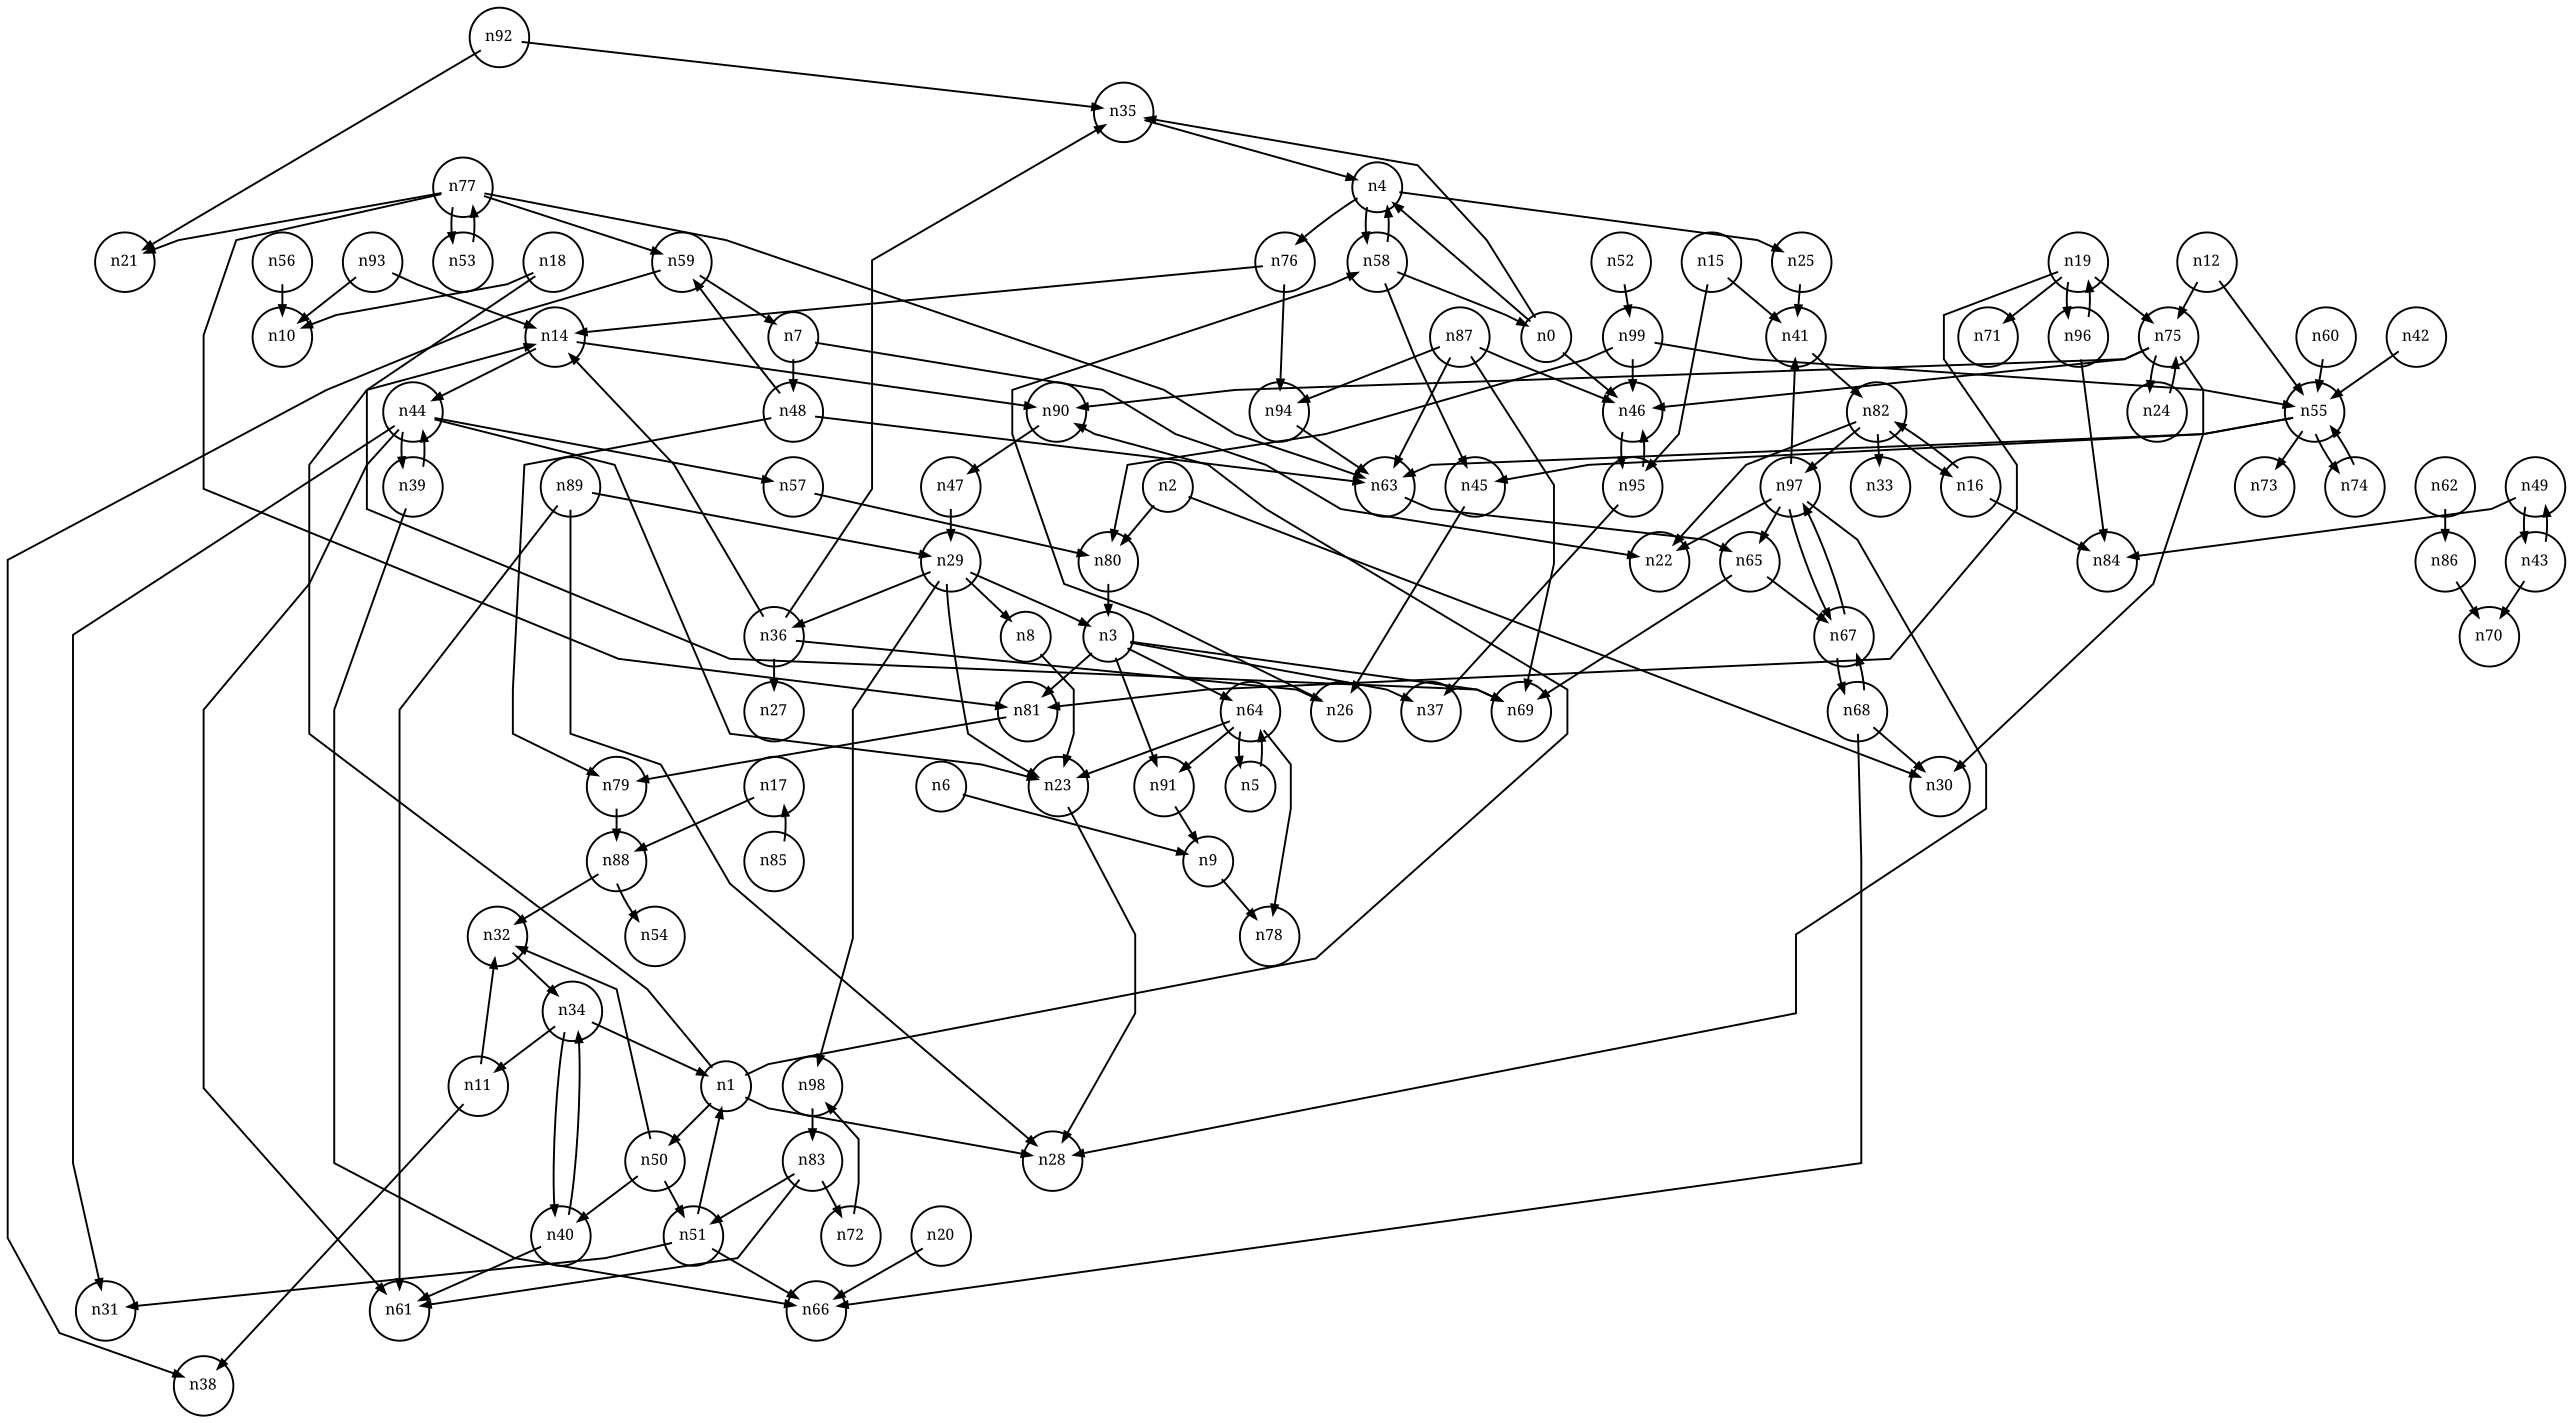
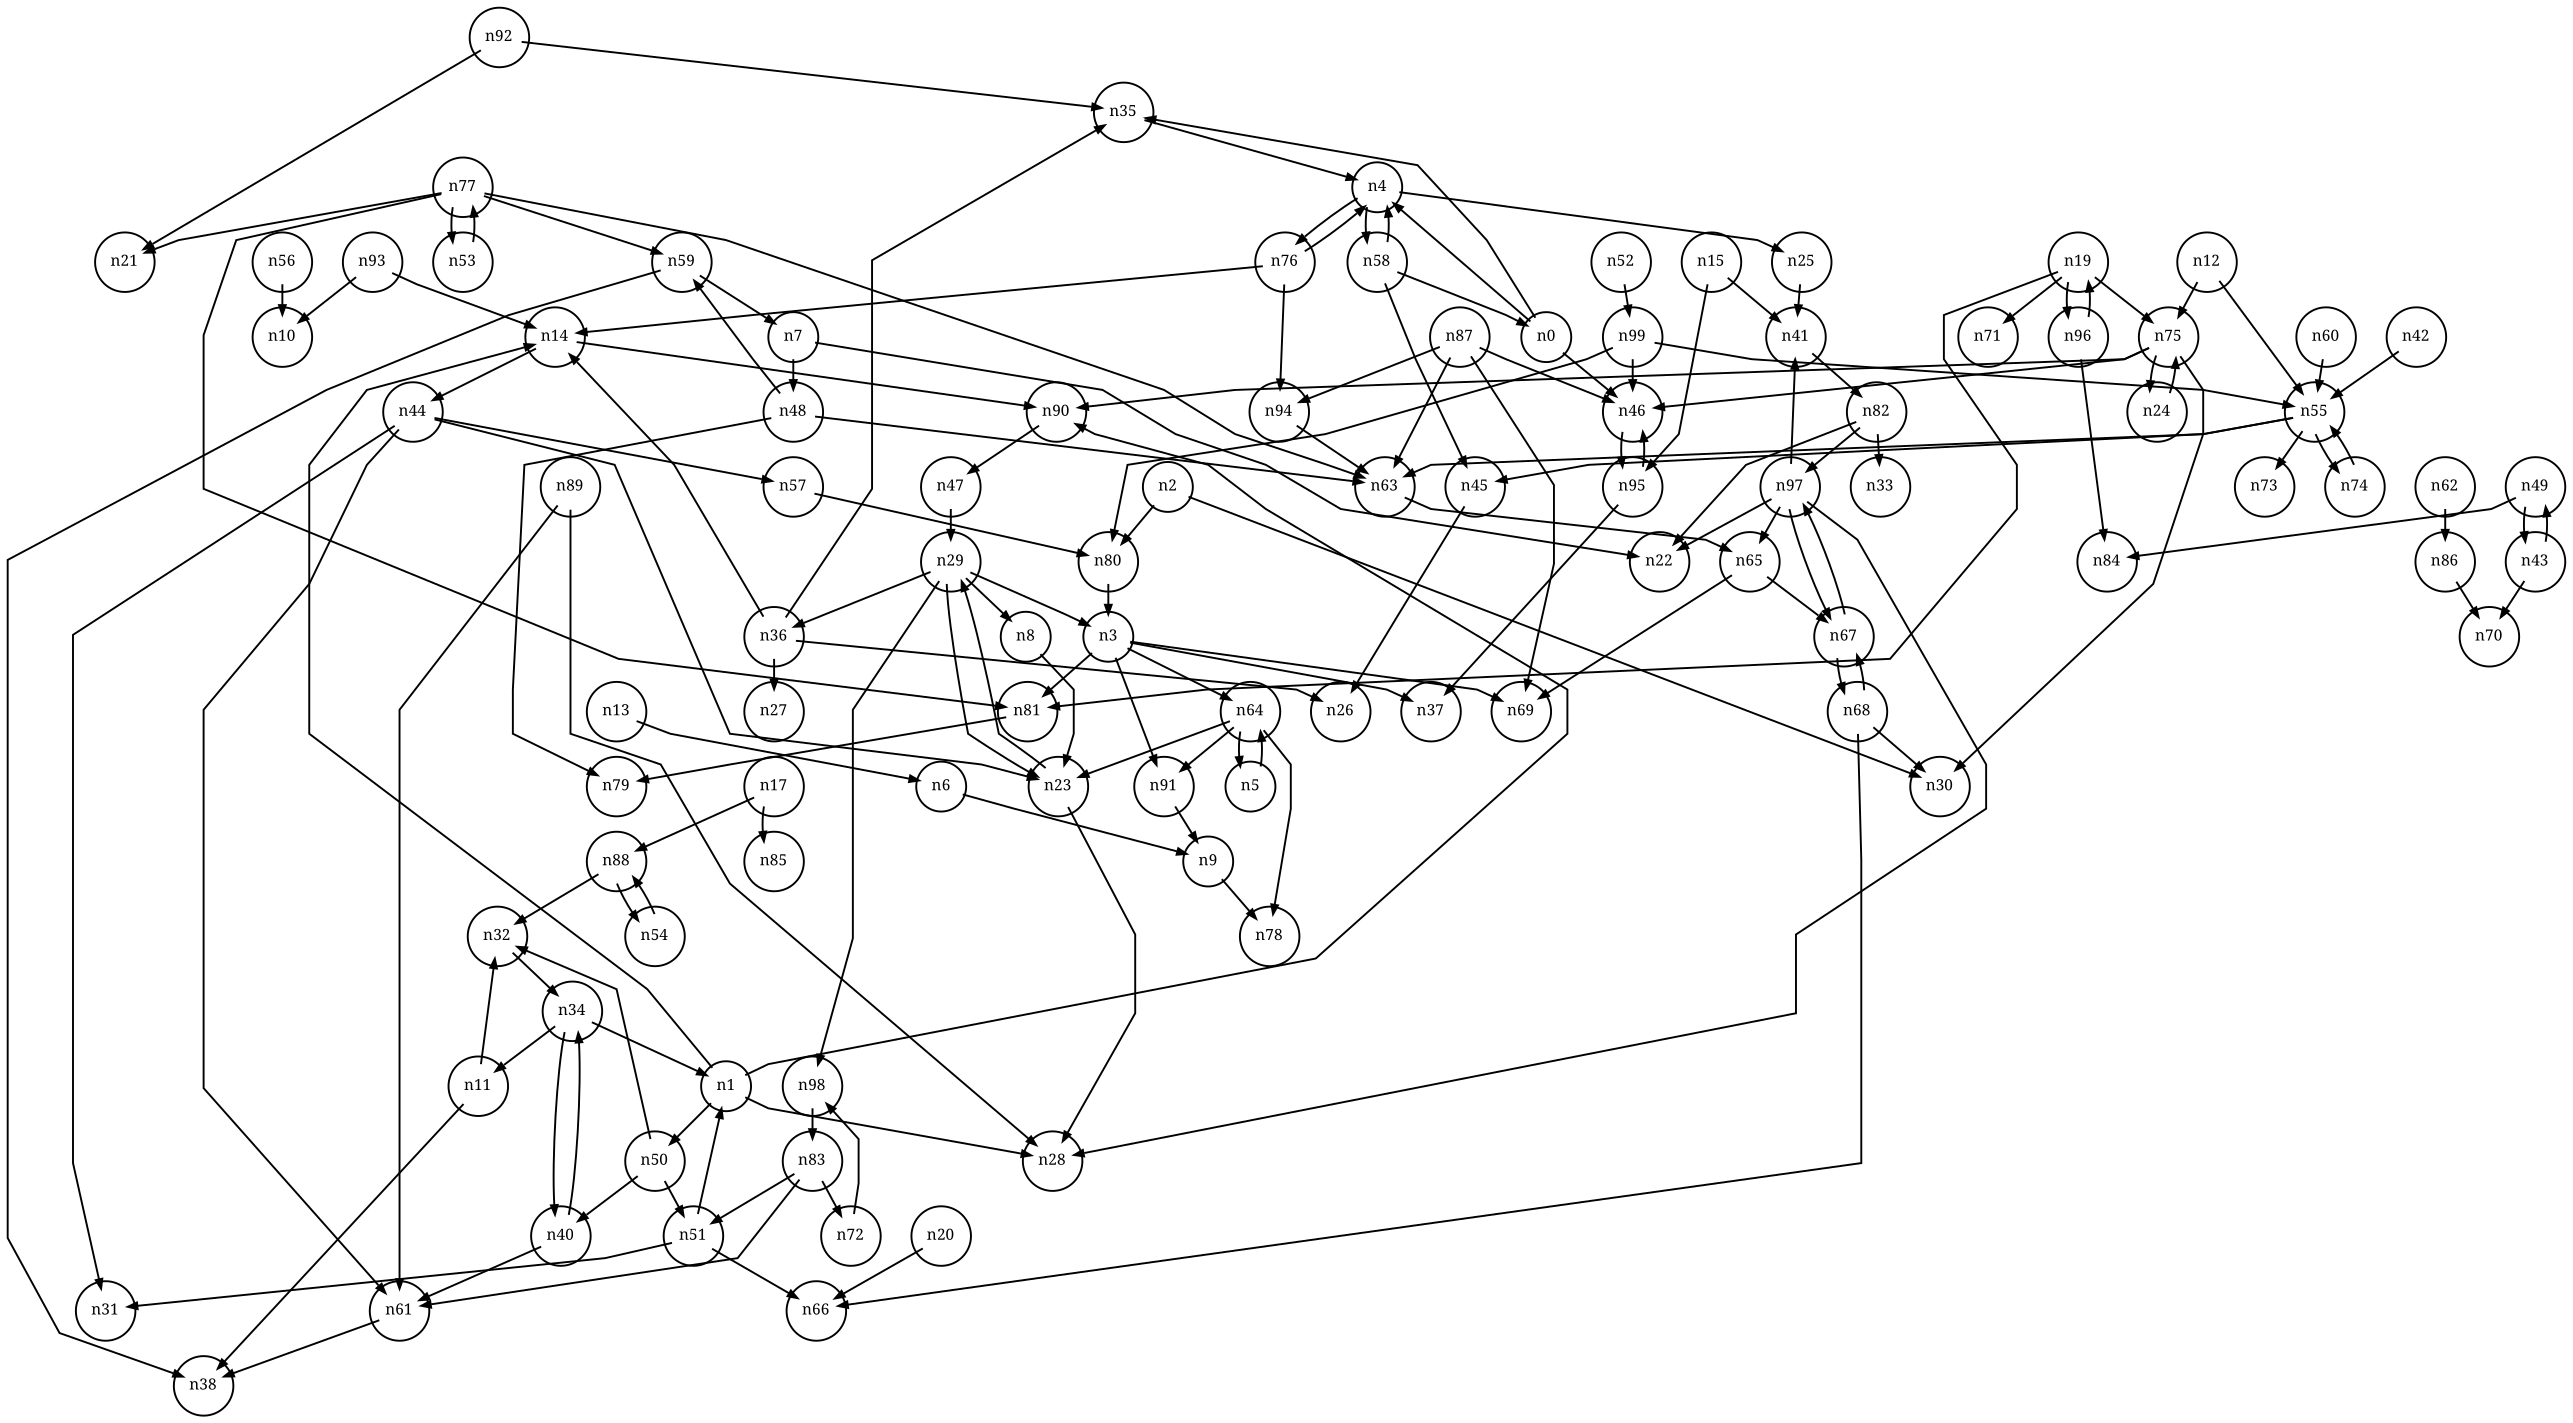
none -> (1331, 233)
(553, 262) -> none
(1019, 454) -> none
(413, 487) -> none
(1971, 487) -> none
(756, 523) -> (990, 690)
none -> (617, 712)
(617, 819) -> (647, 899)
(786, 829) -> (763, 819)
none -> (306, 1347)
